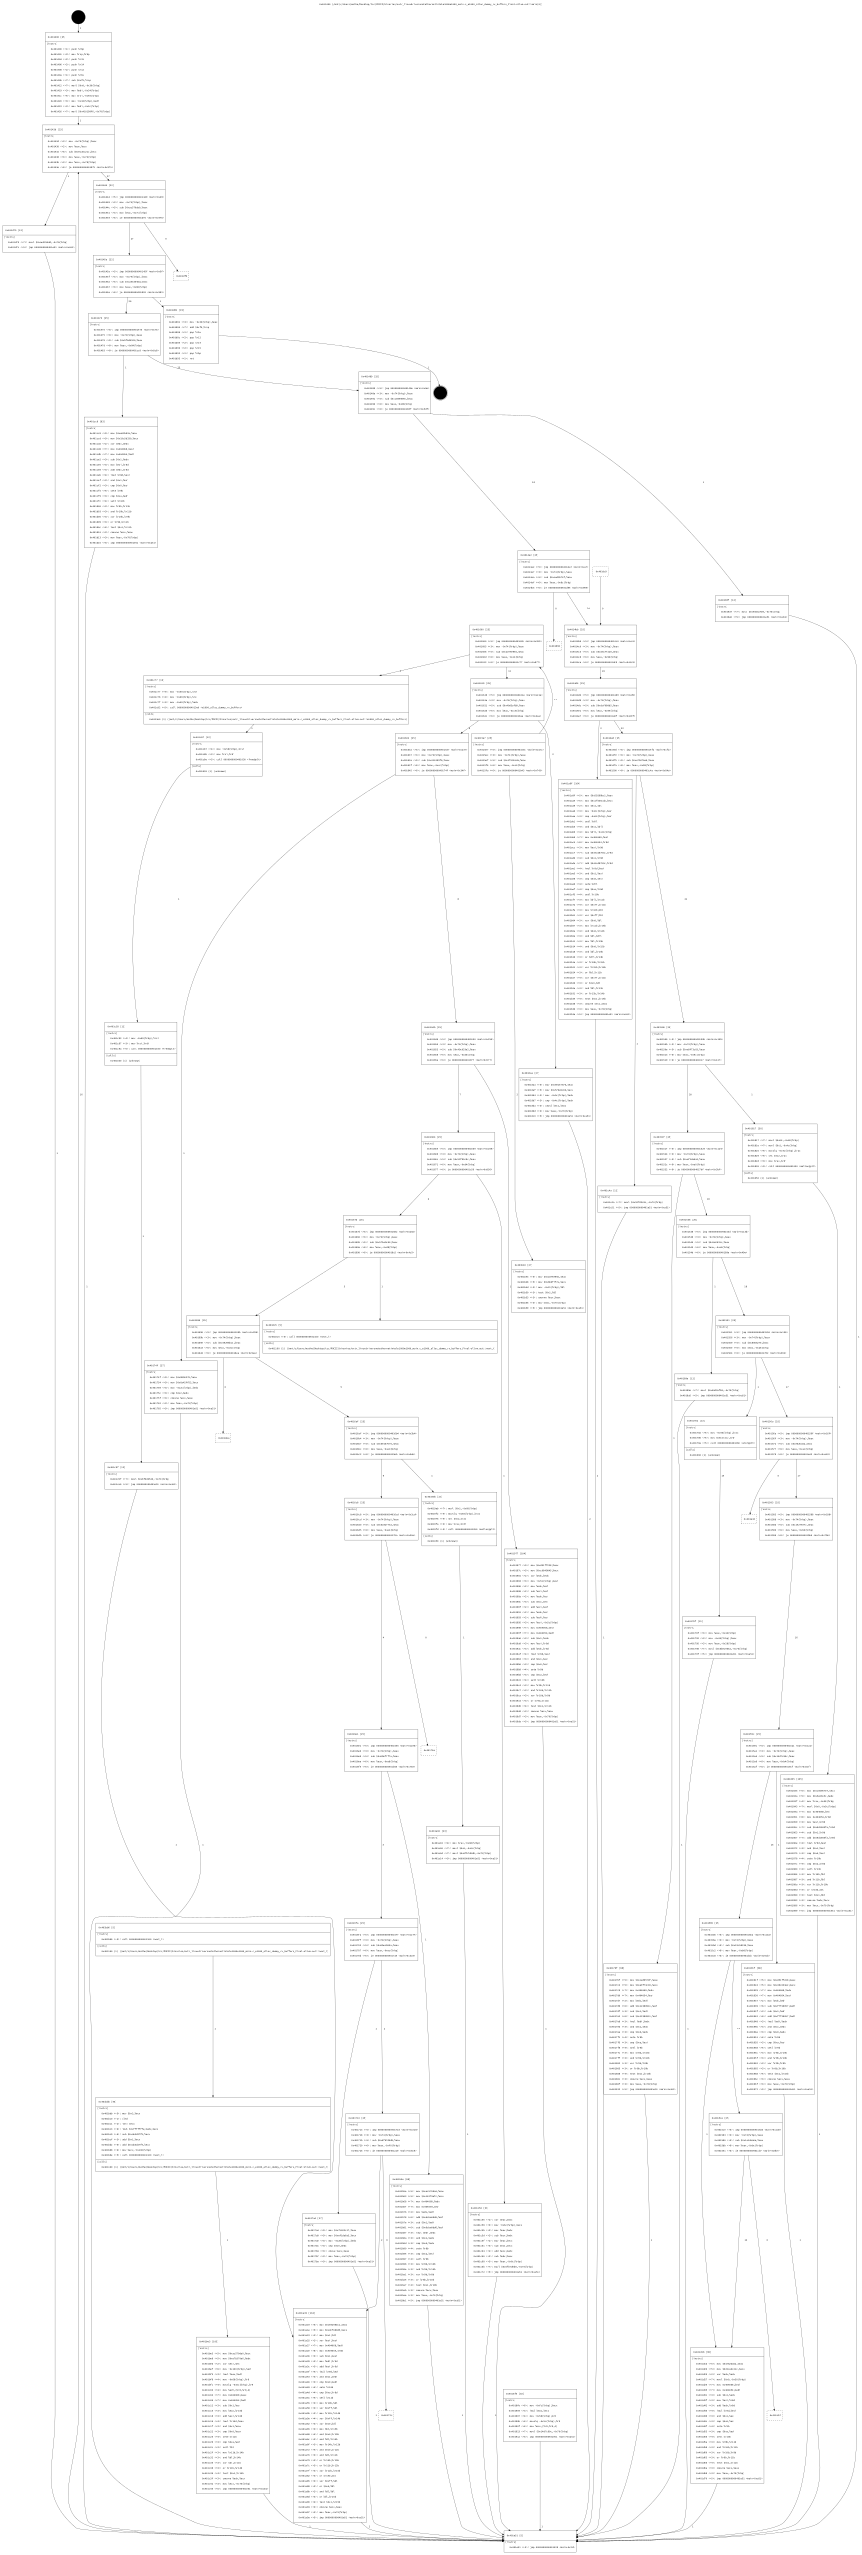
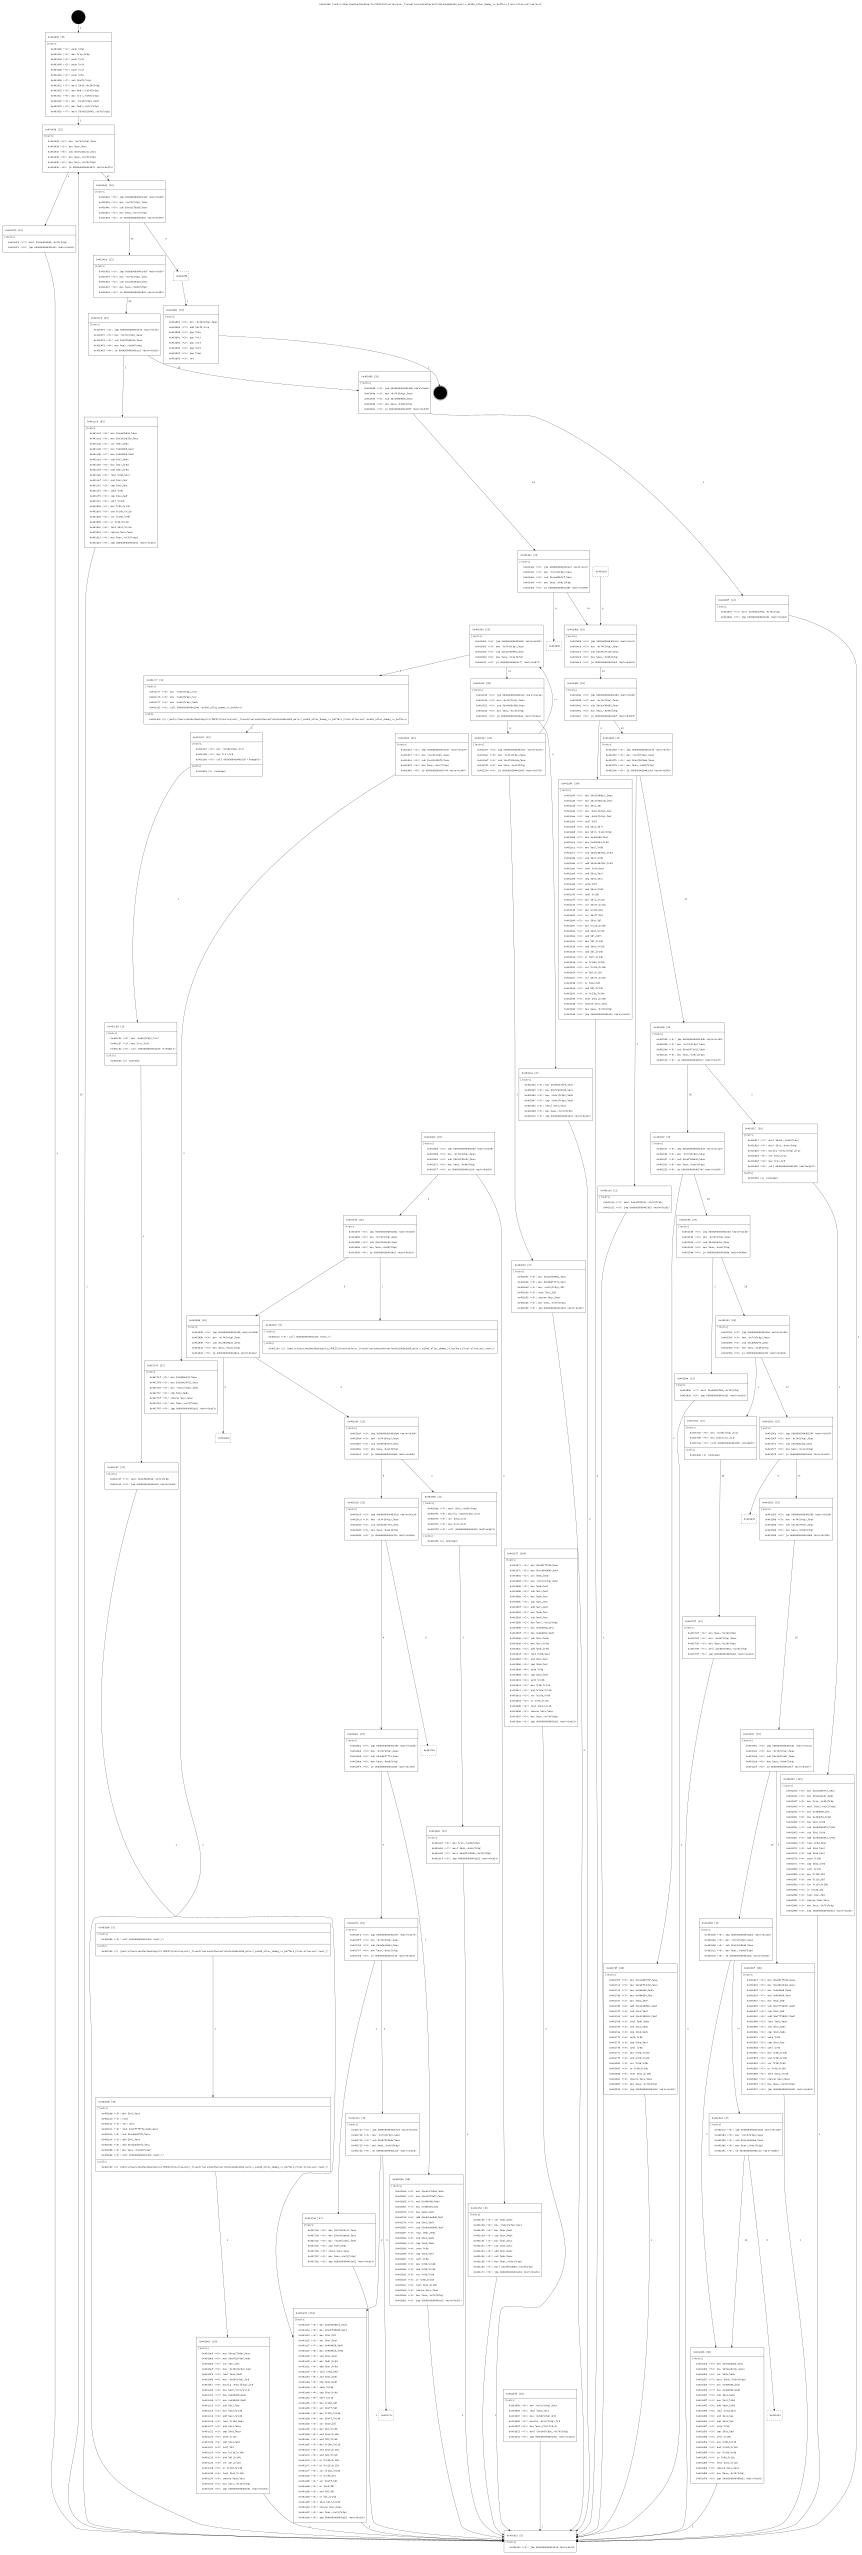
(157, 302) -> (184, 292)
(470, 727) -> (508, 726)
(458, 1044) -> none
none -> (582, 1922)
